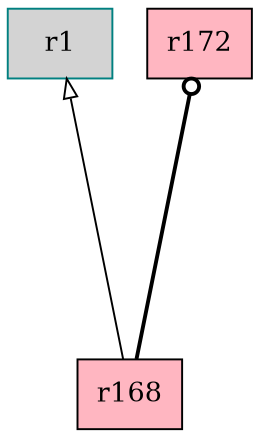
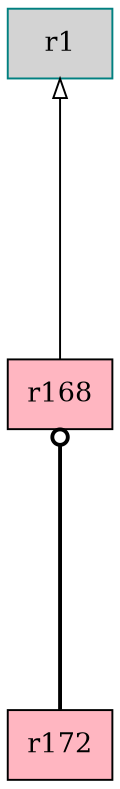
(163, 227) -> (60, 578)
